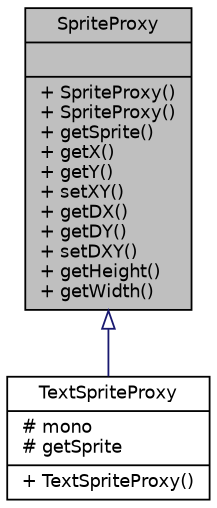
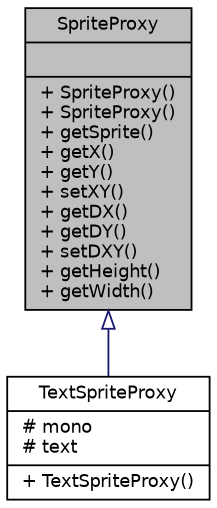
(72, 447) -> (50, 447)
